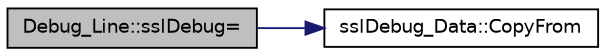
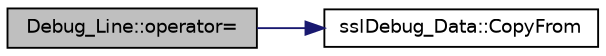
(132, 28) -> (132, 28)
